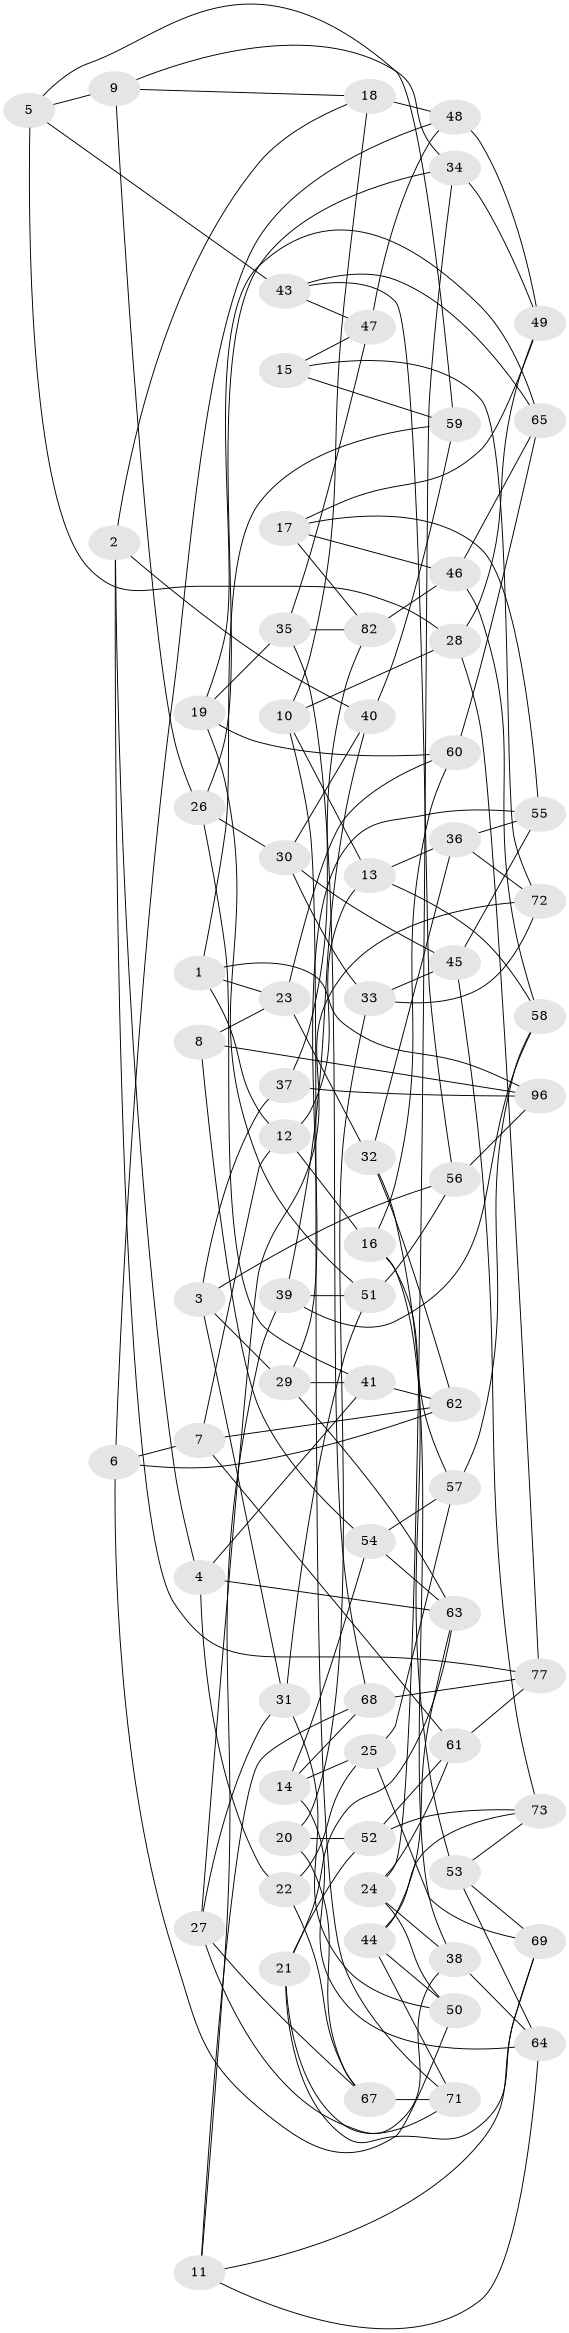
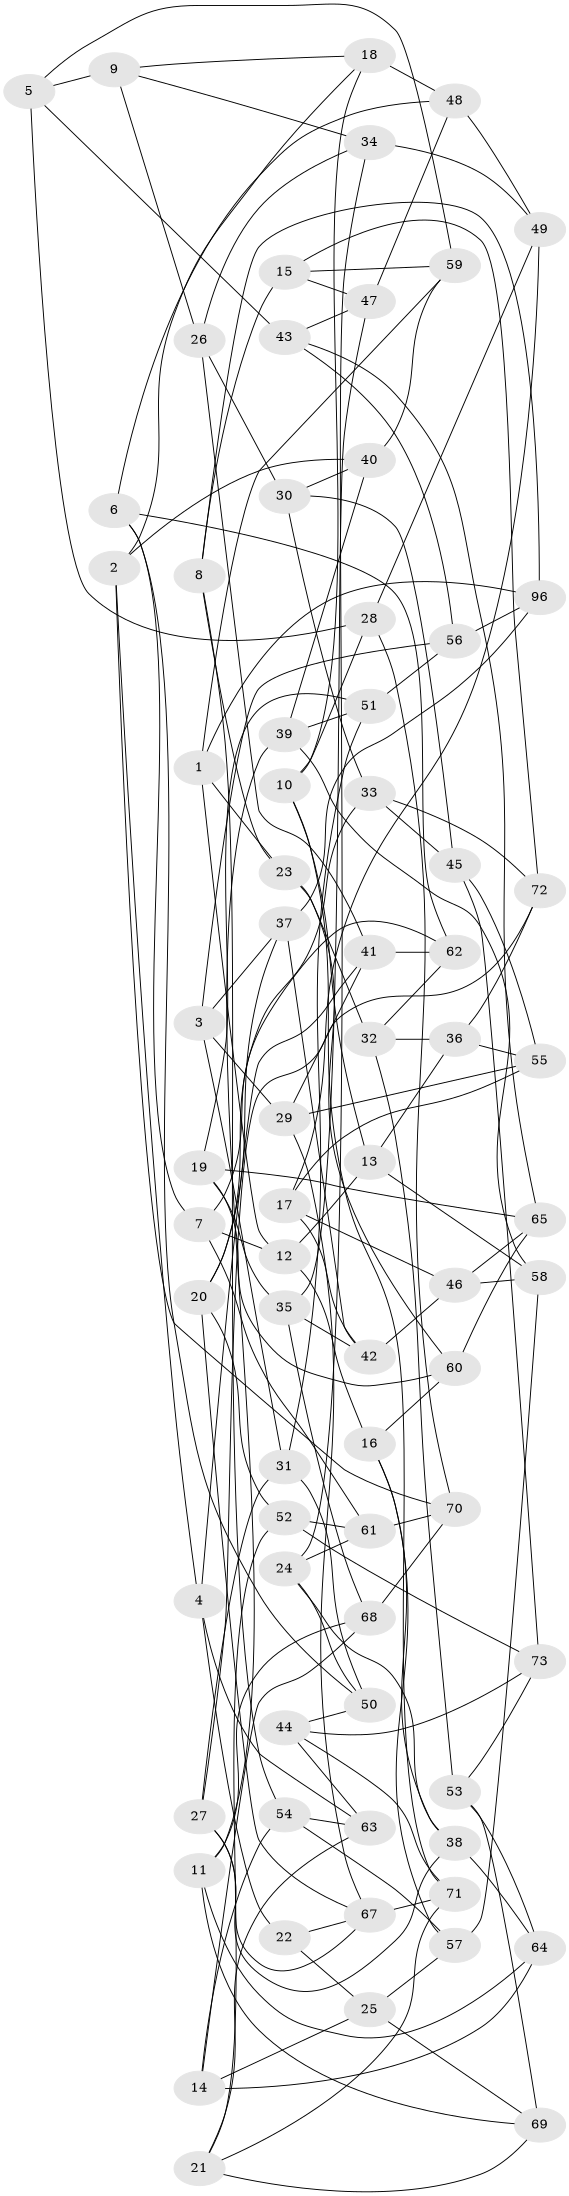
none -> (235, 386)
(370, 630) -> (370, 1357)
none -> (251, 1033)
(378, 1493) -> (323, 1575)
(540, 1676) -> (455, 1509)
